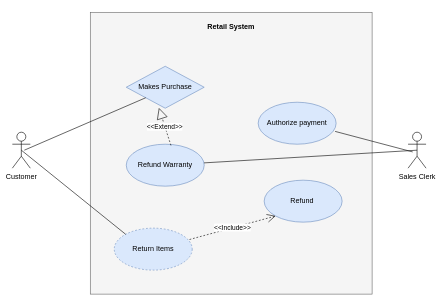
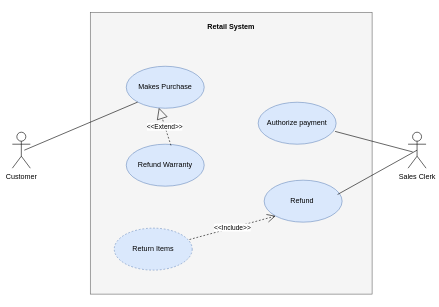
(165, 87) -> (165, 87)
(304, 157) -> (376, 173)
(76, 194) -> none
